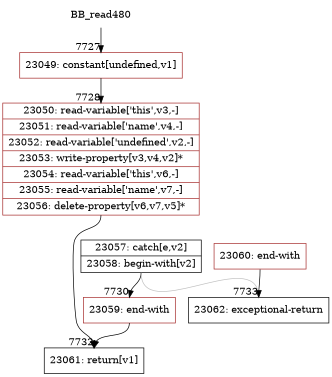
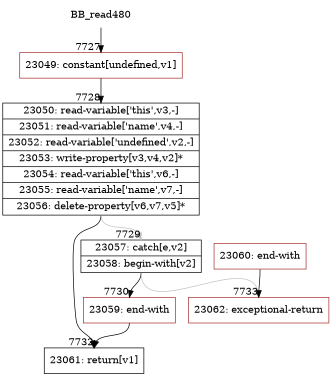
(101, 159) -> (101, 159)
none -> (117, 227)
(259, 310) -> (259, 310)
